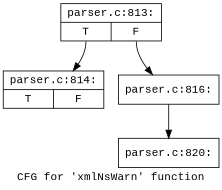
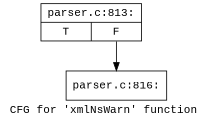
(54, 90) -> none
(169, 153) -> none
